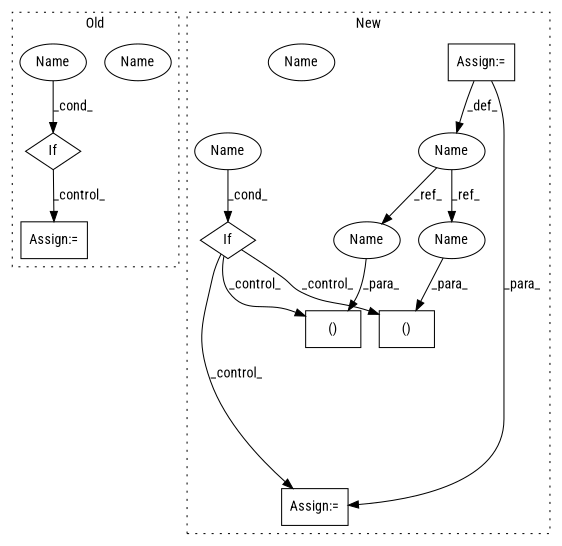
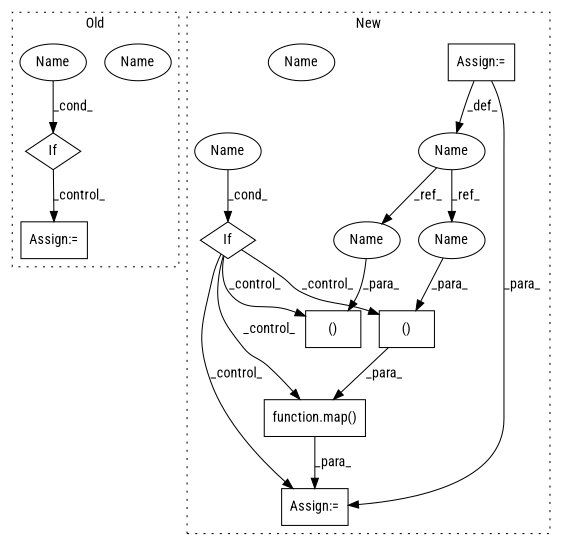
none -> (315, 418)
